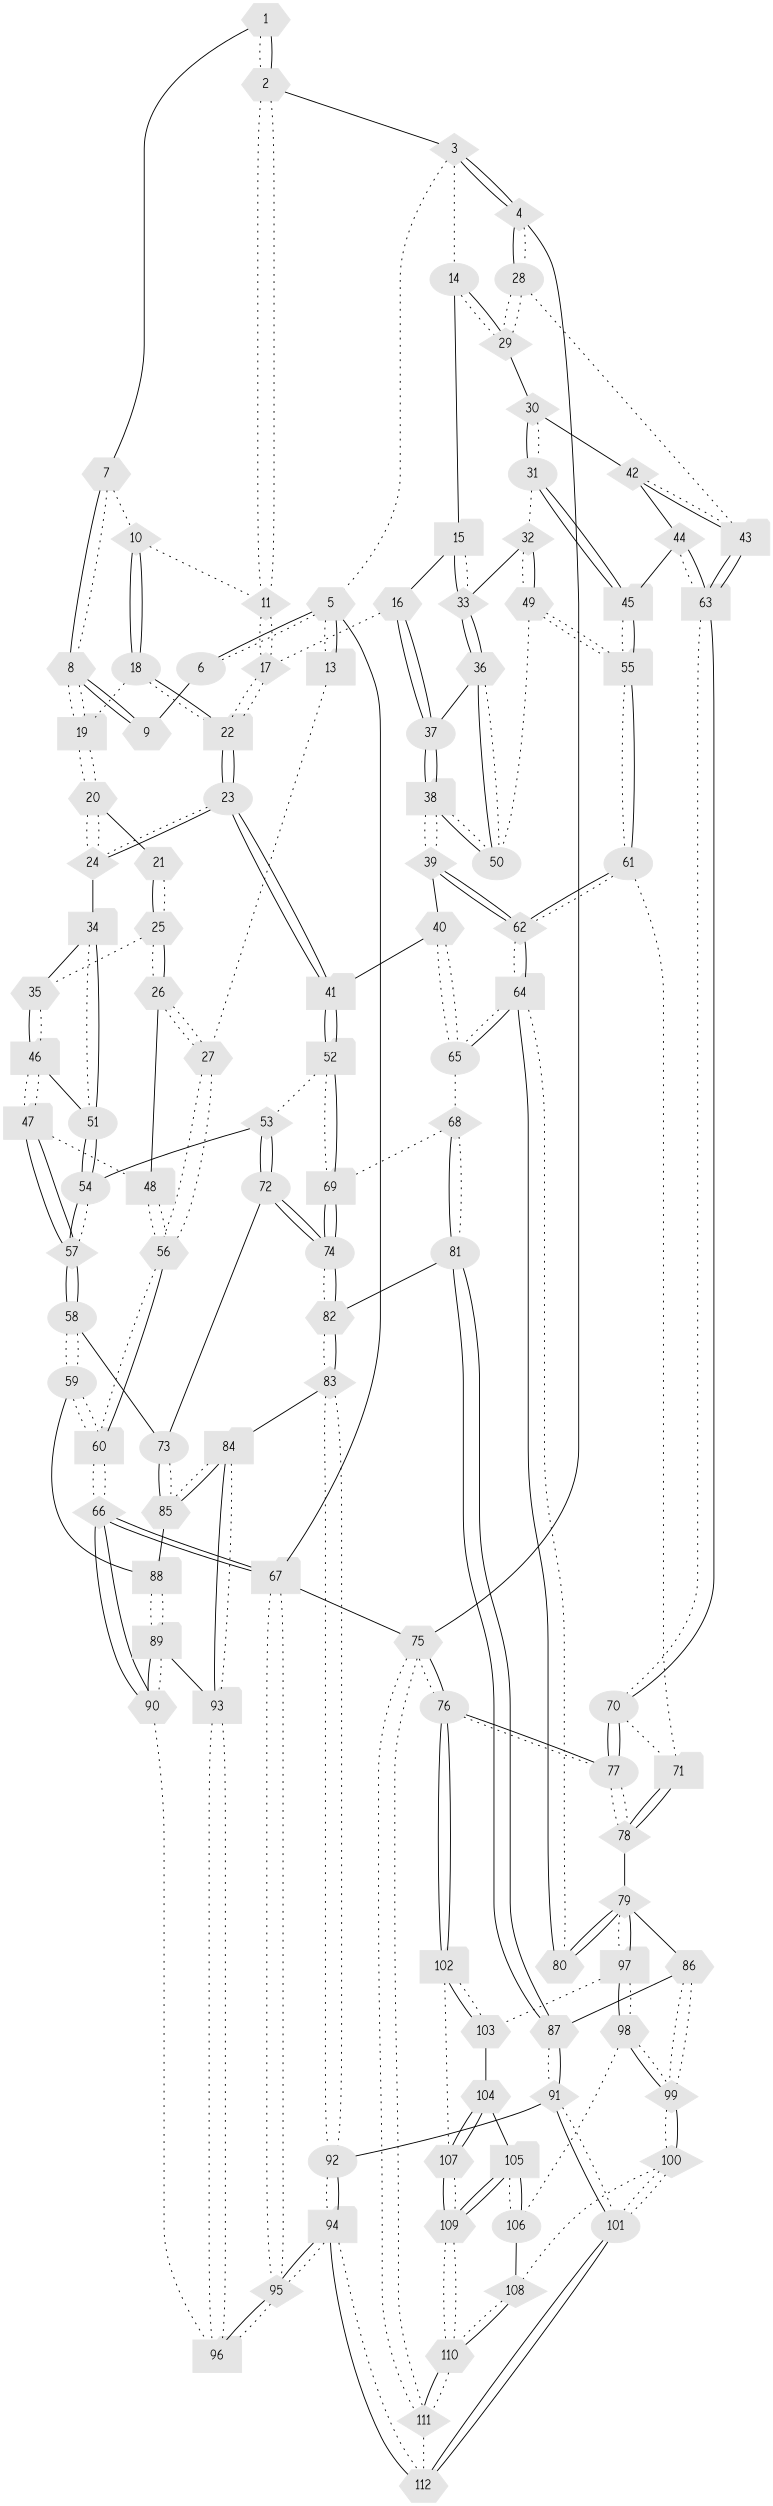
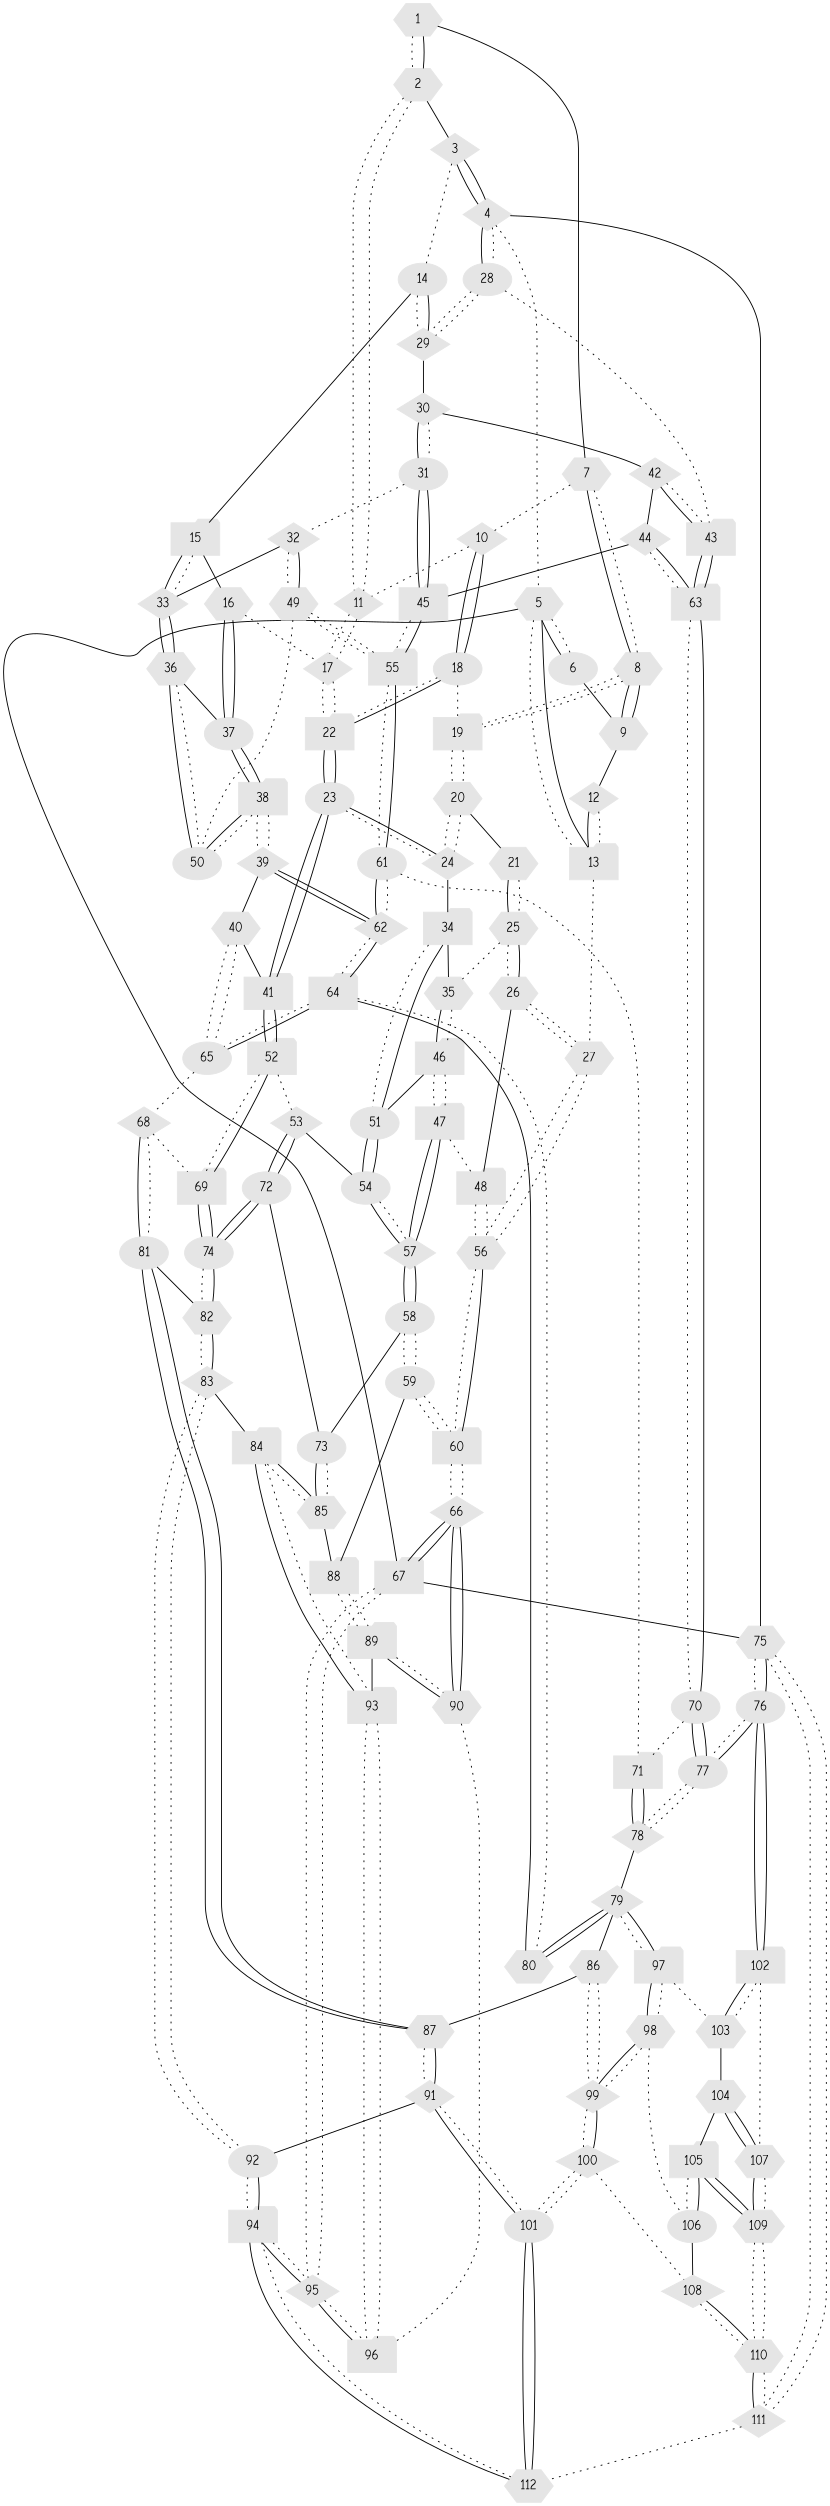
(400, 377) -> (537, 402)
none -> (594, 799)
